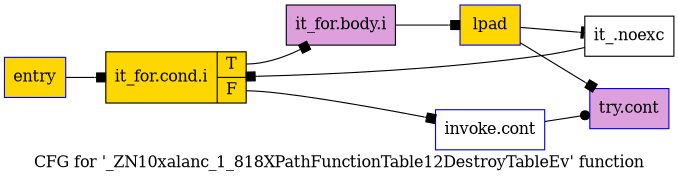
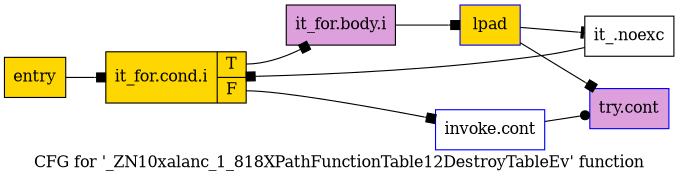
(35, 77) -> (35, 77)
